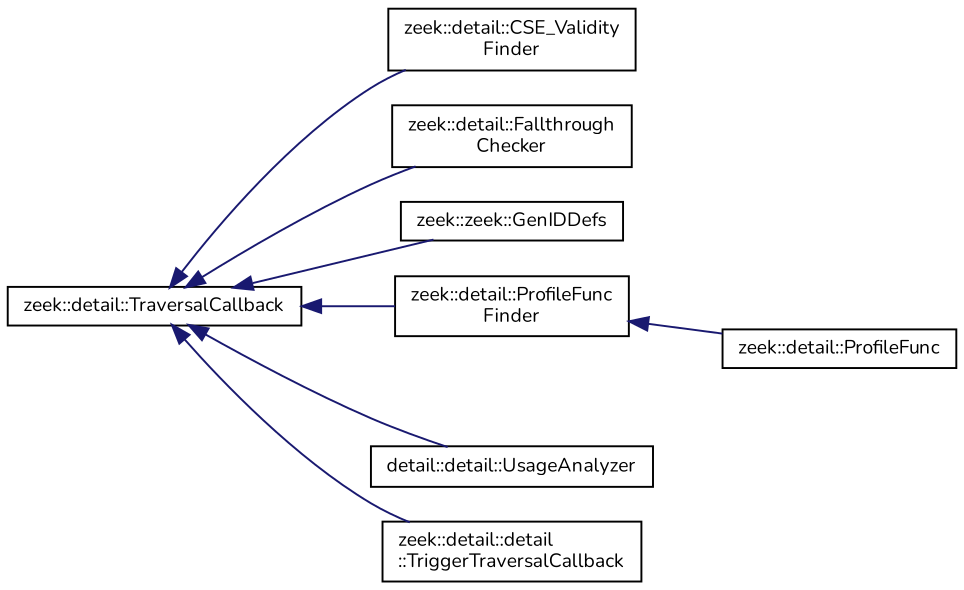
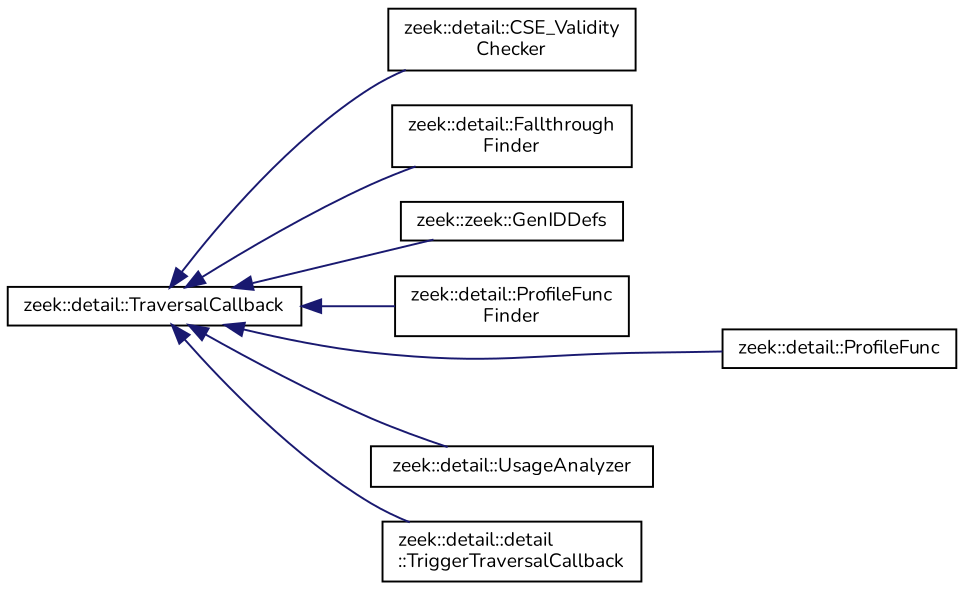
(512, 40) -> (512, 40)
(512, 136) -> (512, 136)
(685, 329) -> (482, 359)
(512, 467) -> (512, 467)
